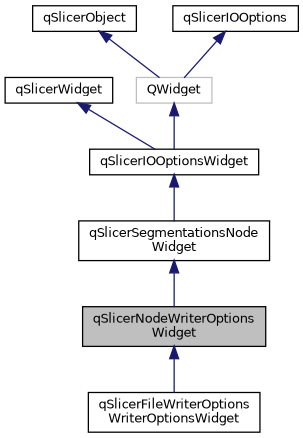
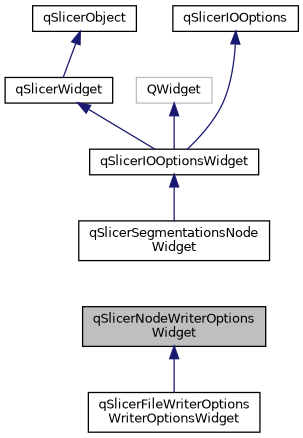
(134, 58) -> (69, 61)
(200, 59) -> (223, 103)
(174, 290) -> none
